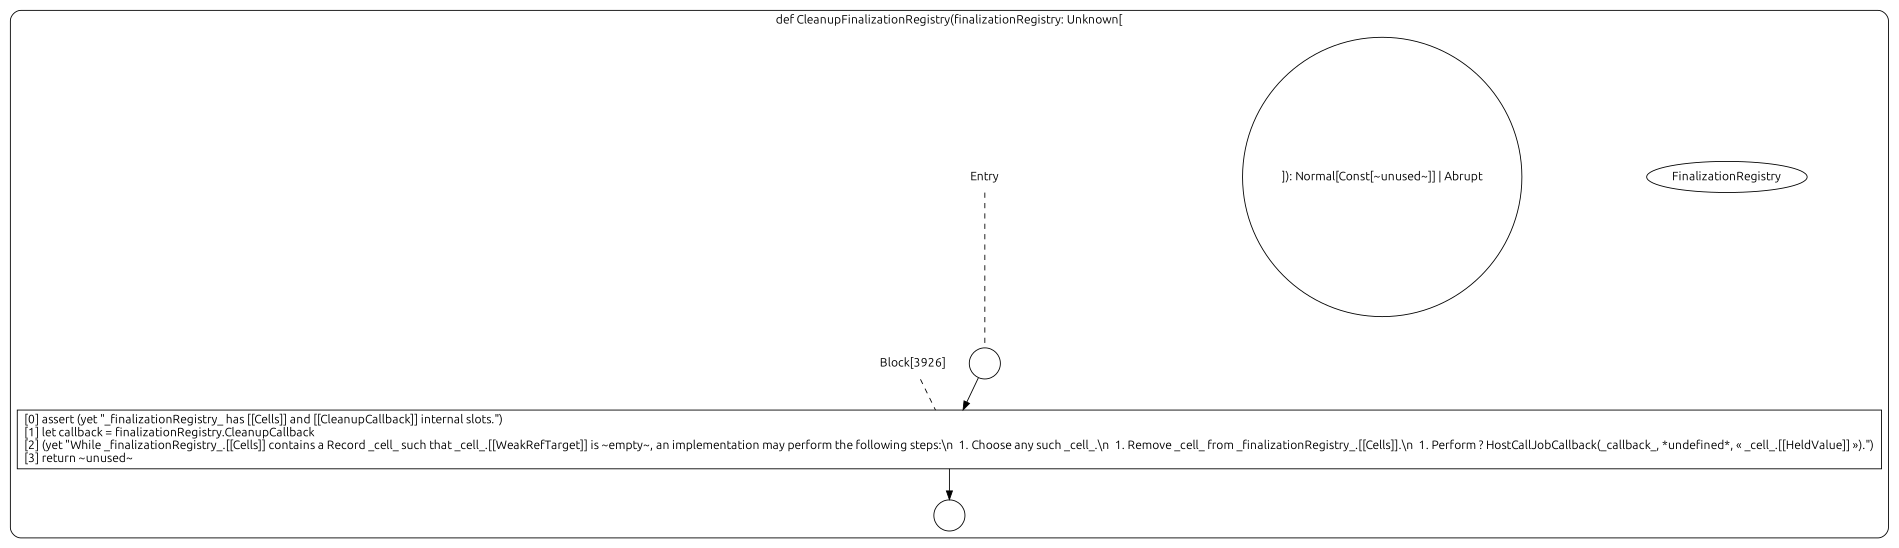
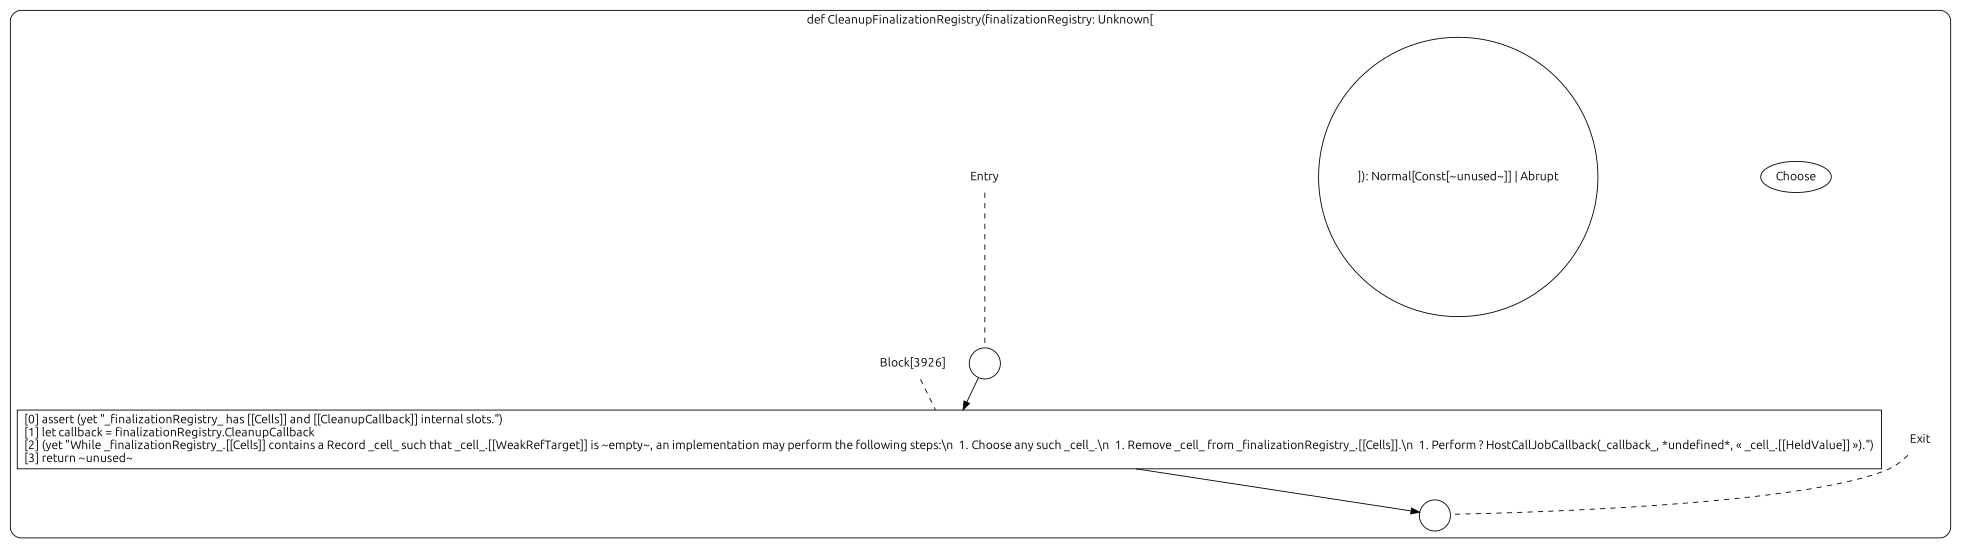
(1727, 177) -> (1796, 177)
none -> (1920, 439)
